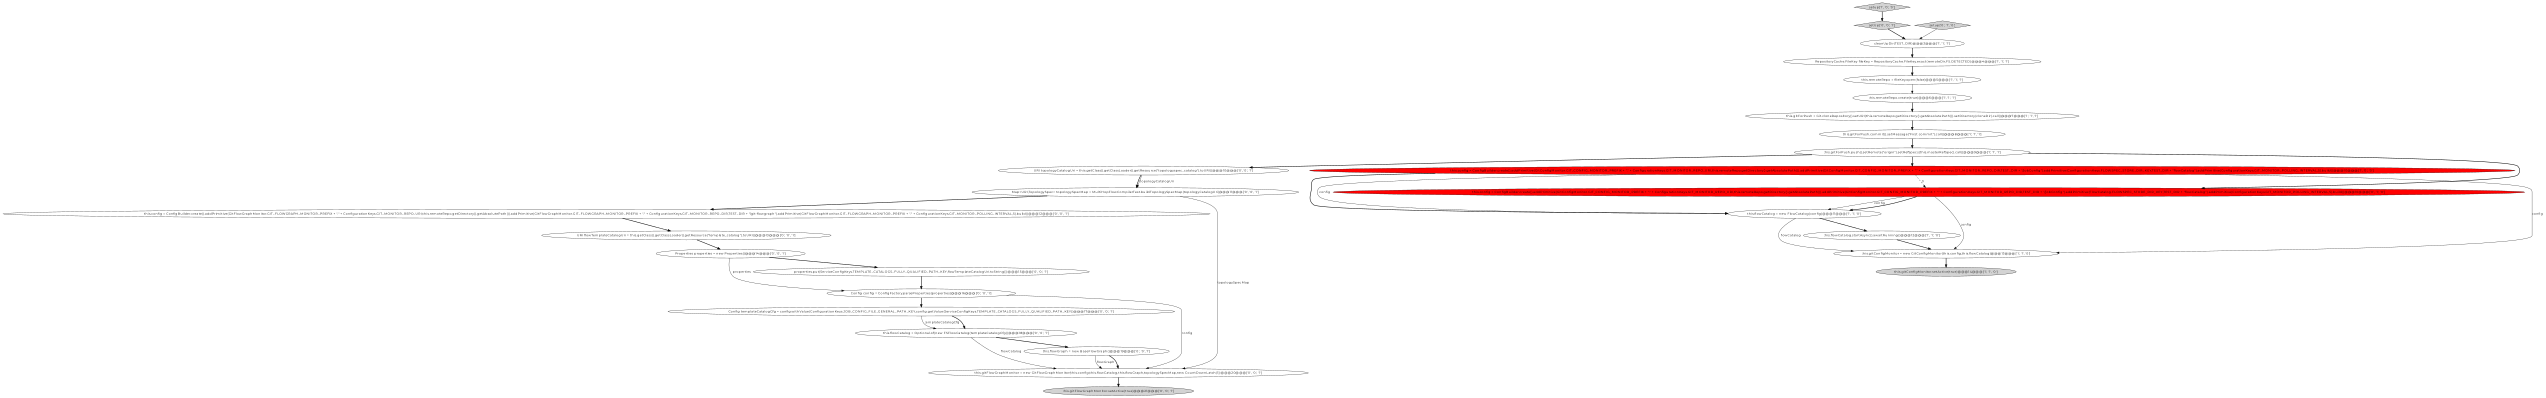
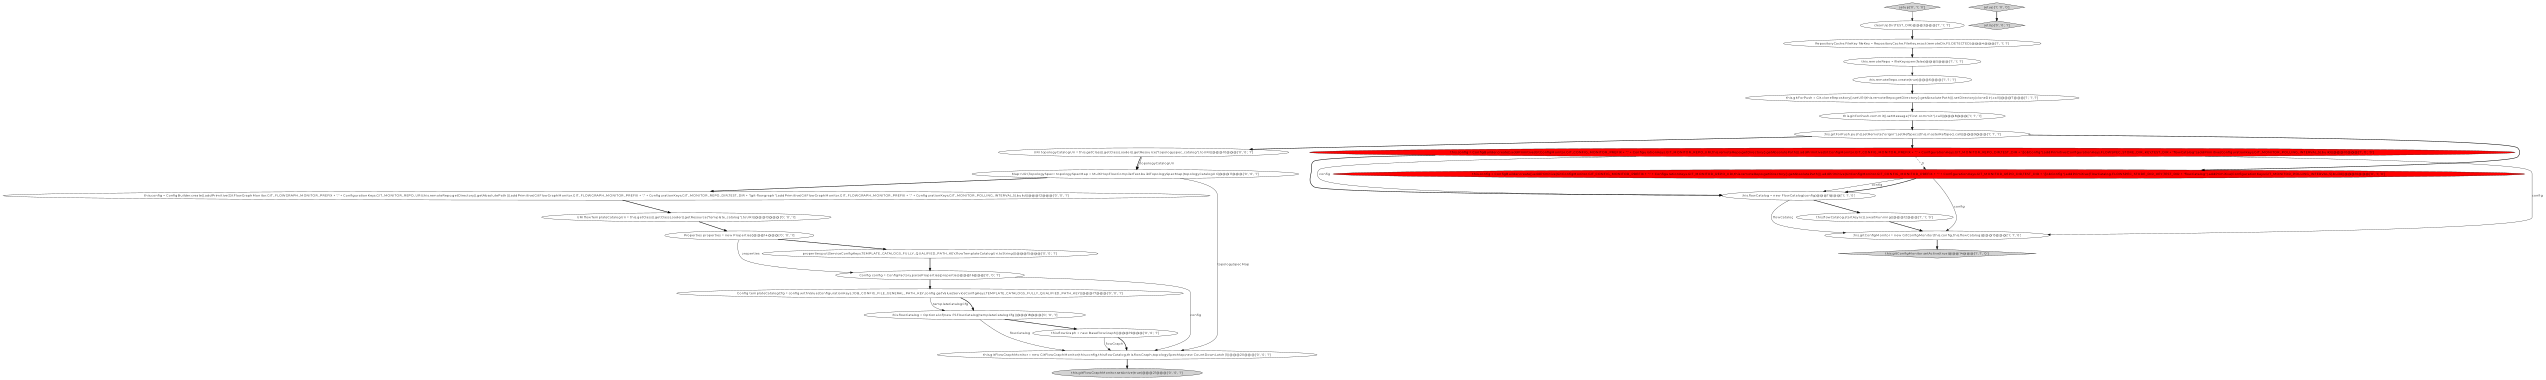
(1895, 33) -> none
(1946, 272) -> (1937, 254)
